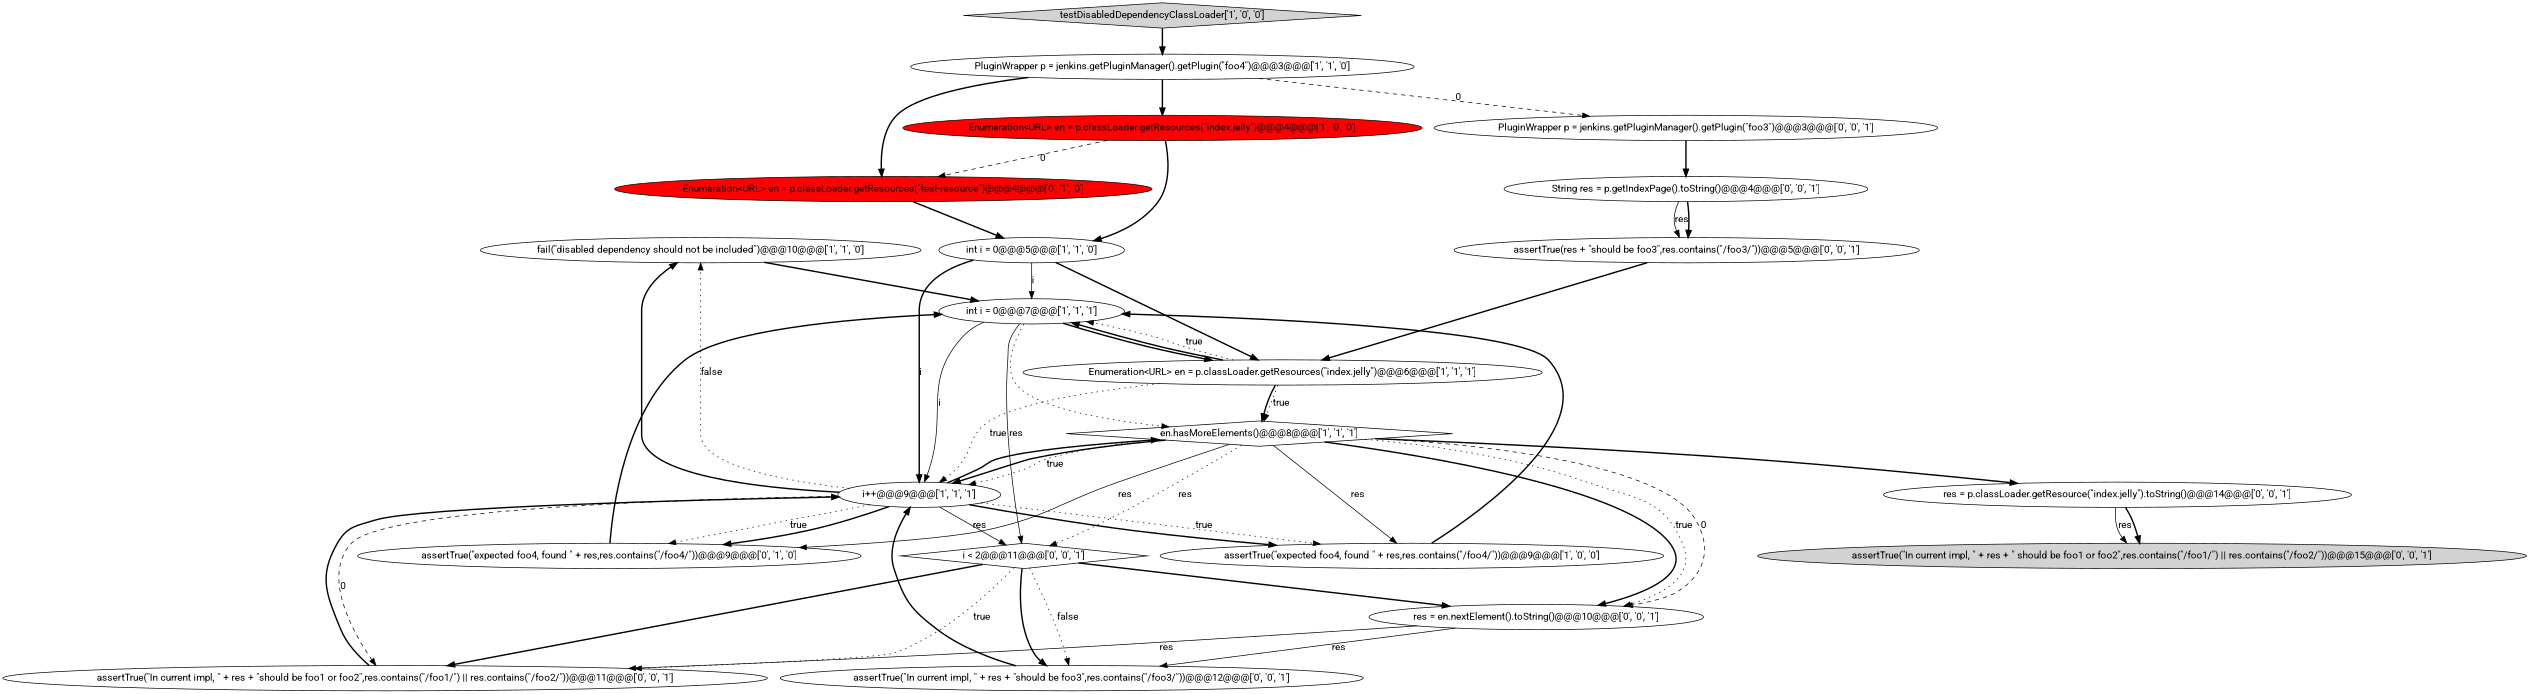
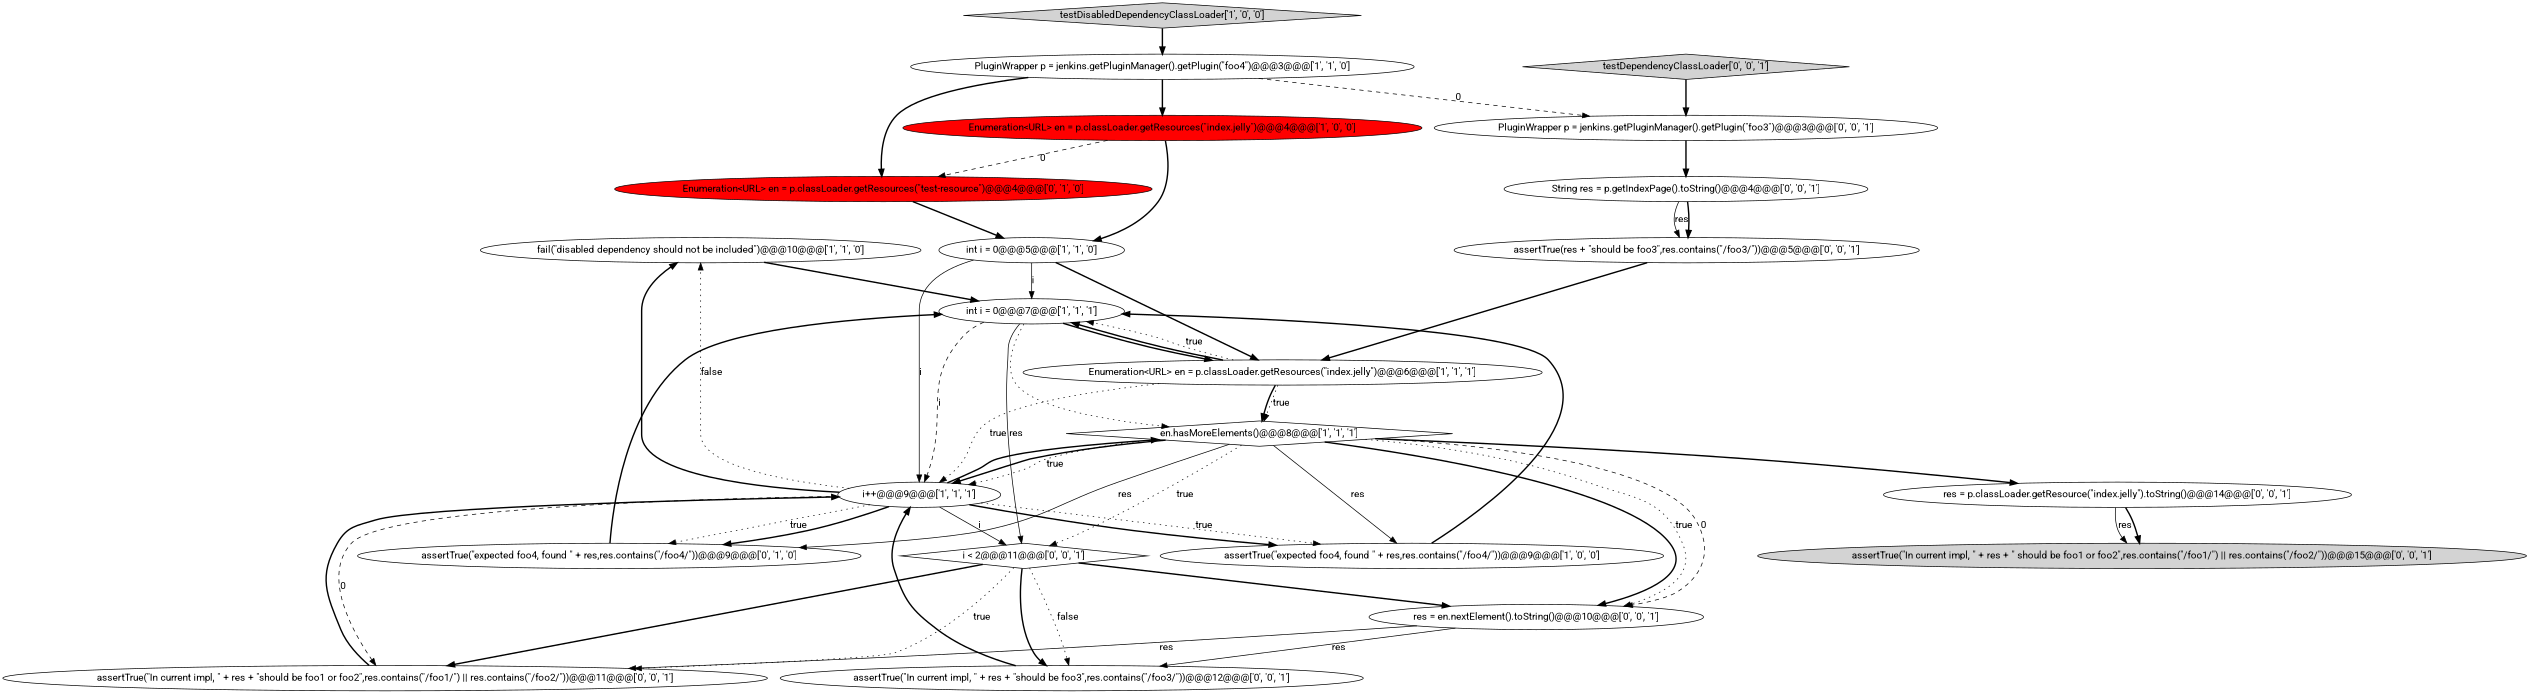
none -> (1686, 67)
(919, 353) -> (919, 353)
(938, 391) -> (938, 391)
(1185, 495) -> (1185, 495)
(980, 525) -> (980, 525)
